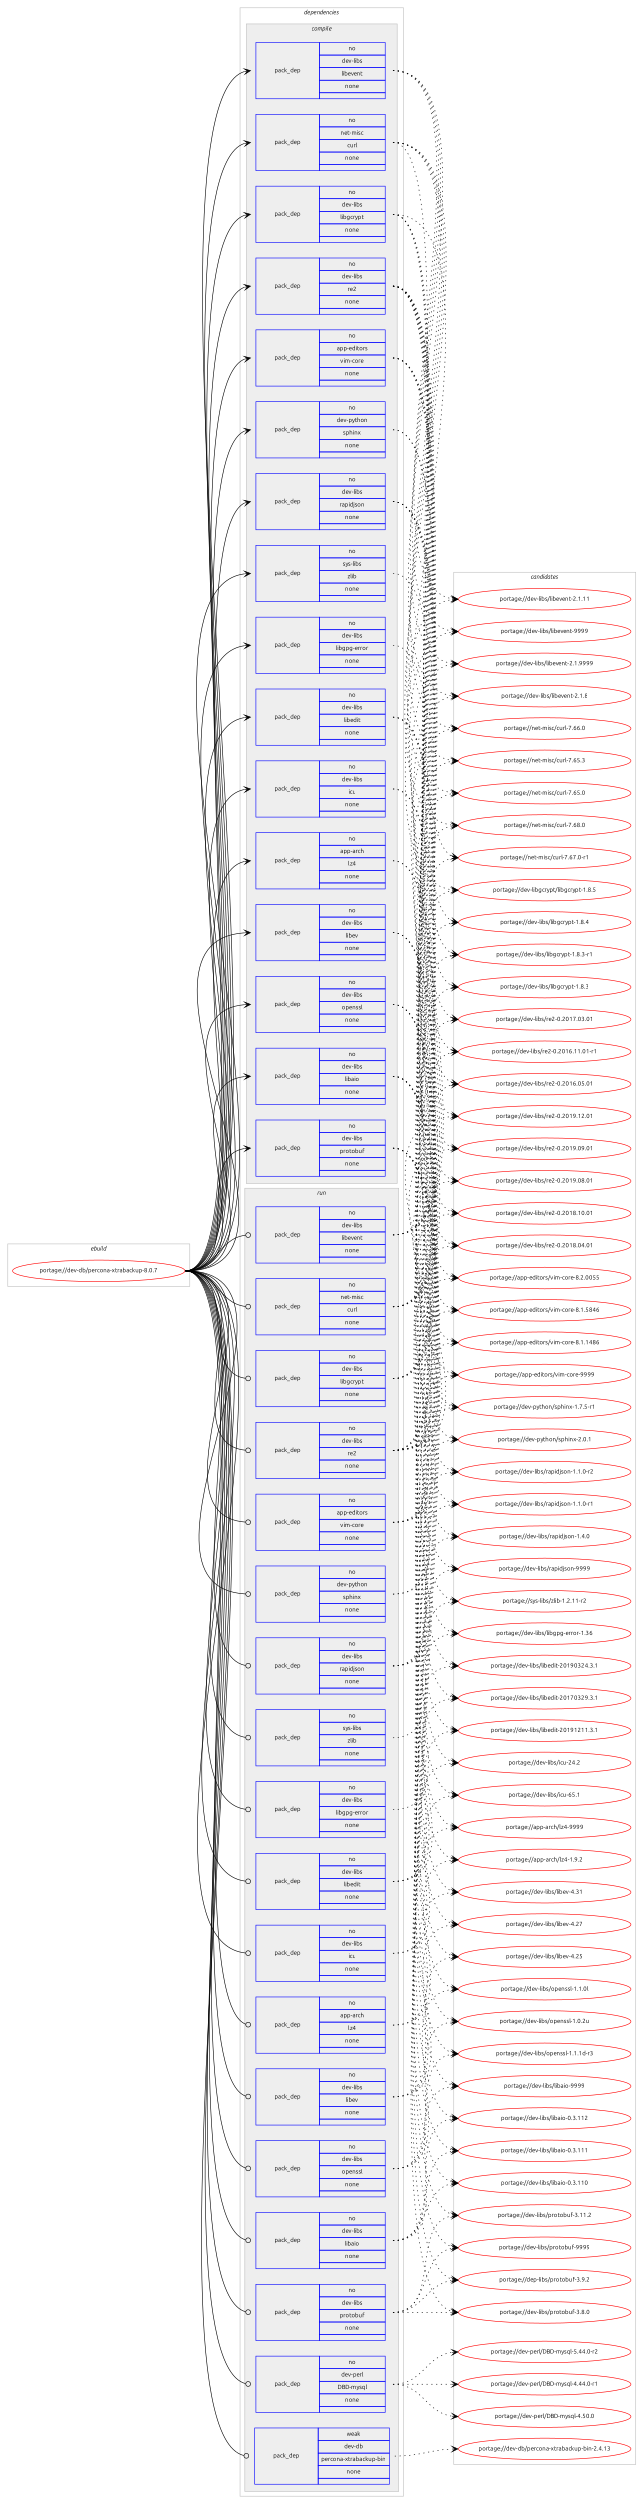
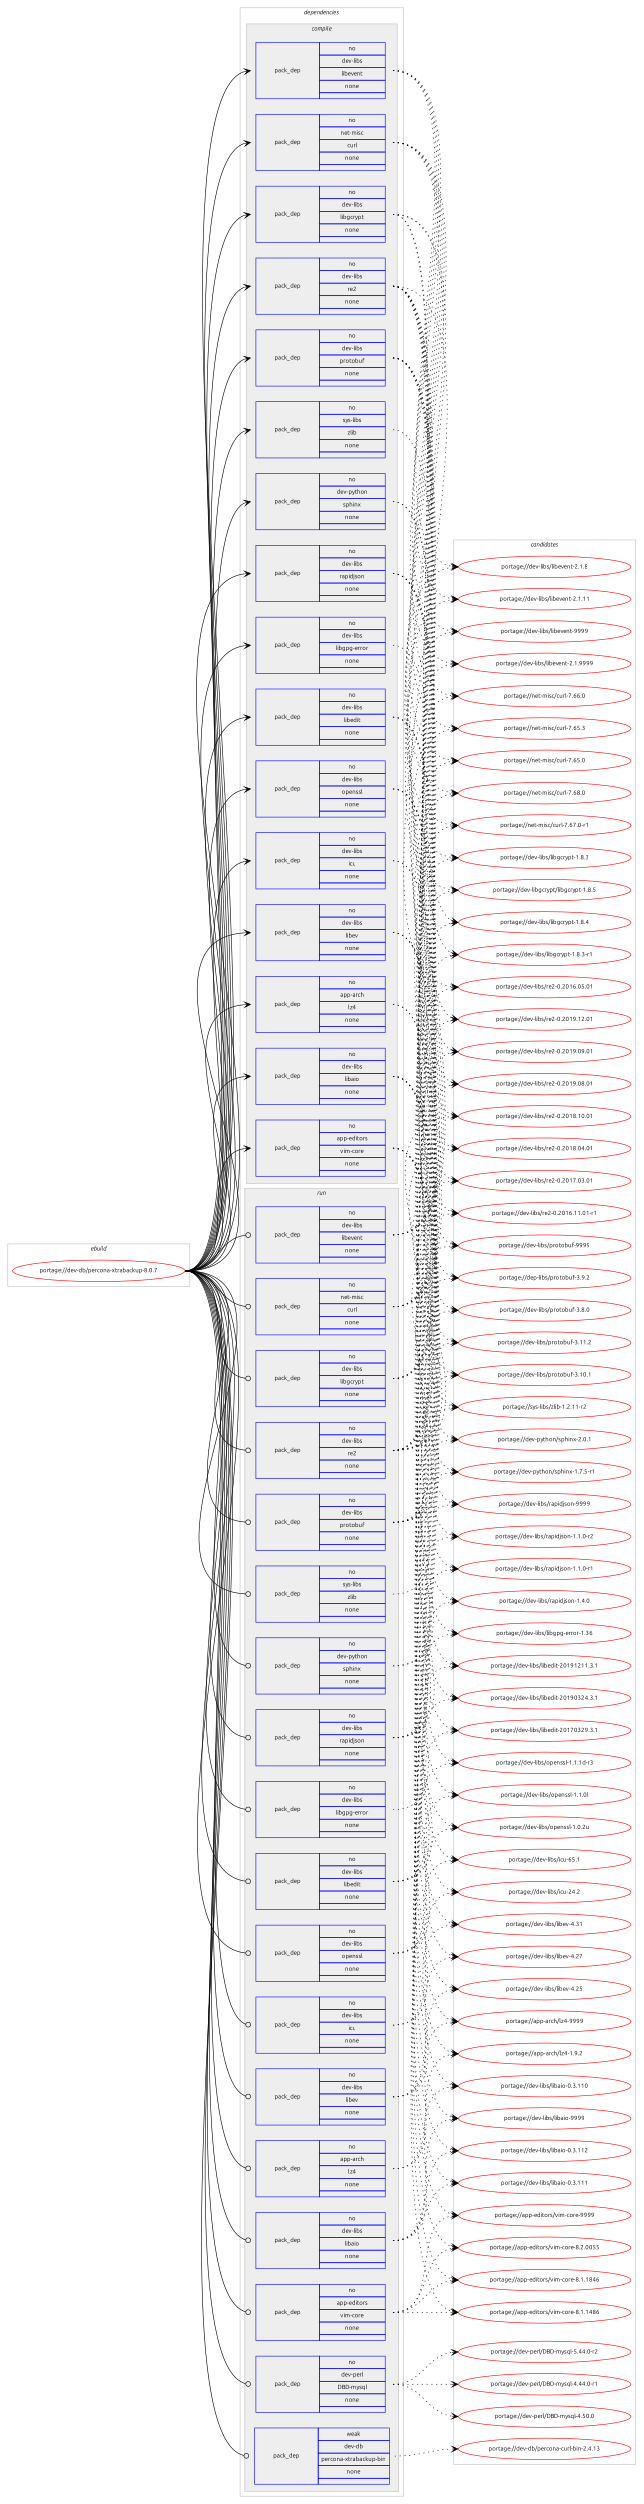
(545, 1310) -> (545, 2280)
none -> (545, 1375)
(545, 2449) -> (545, 2449)
